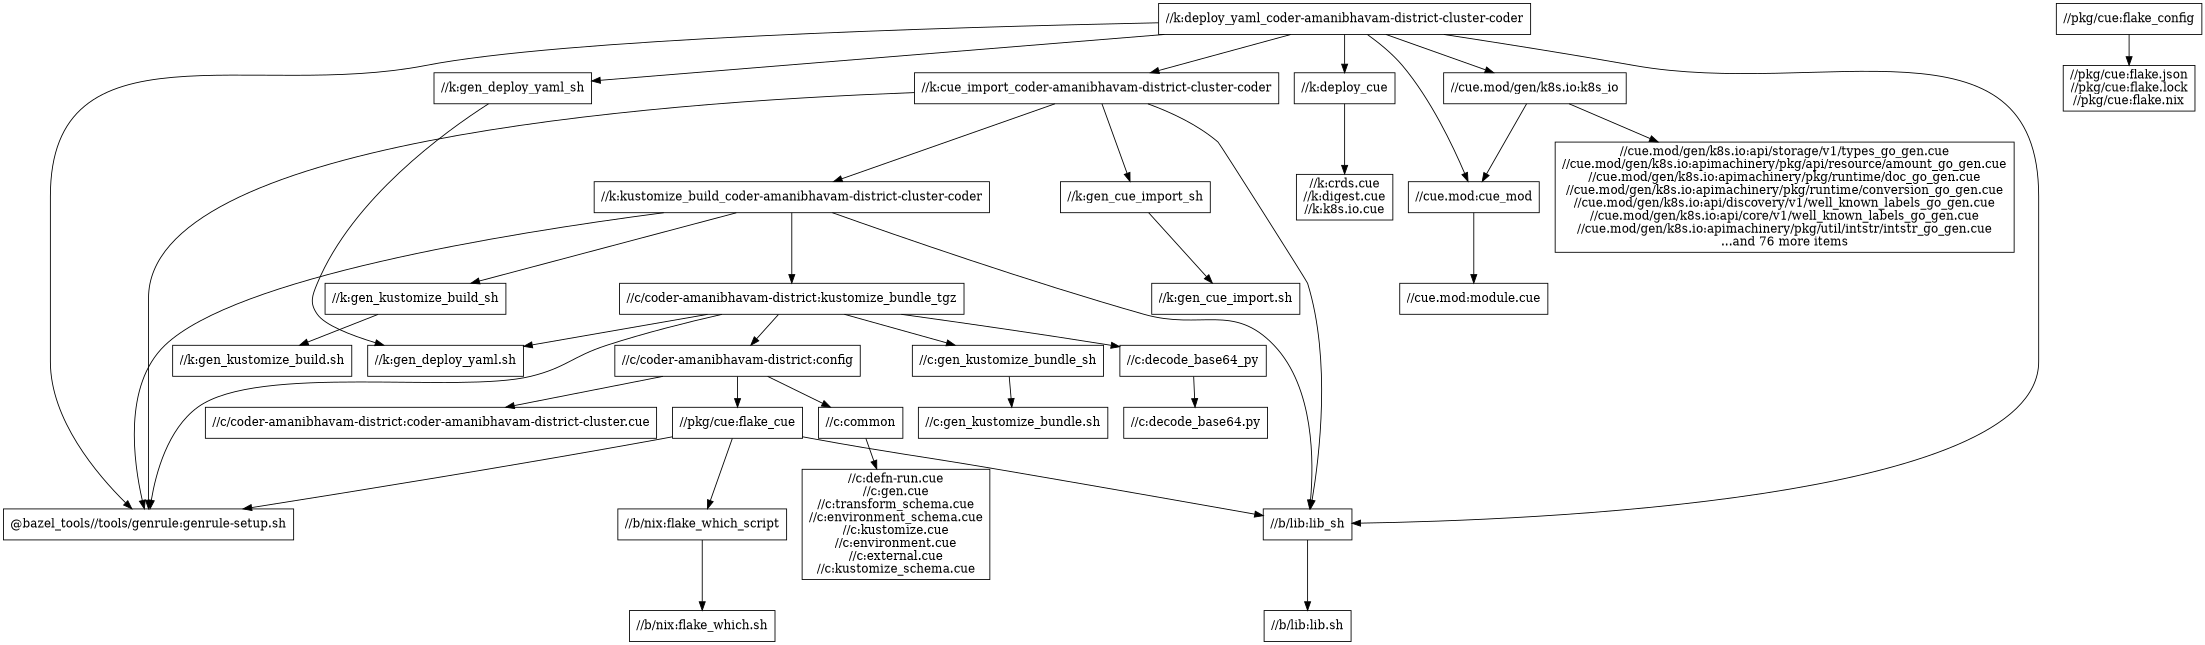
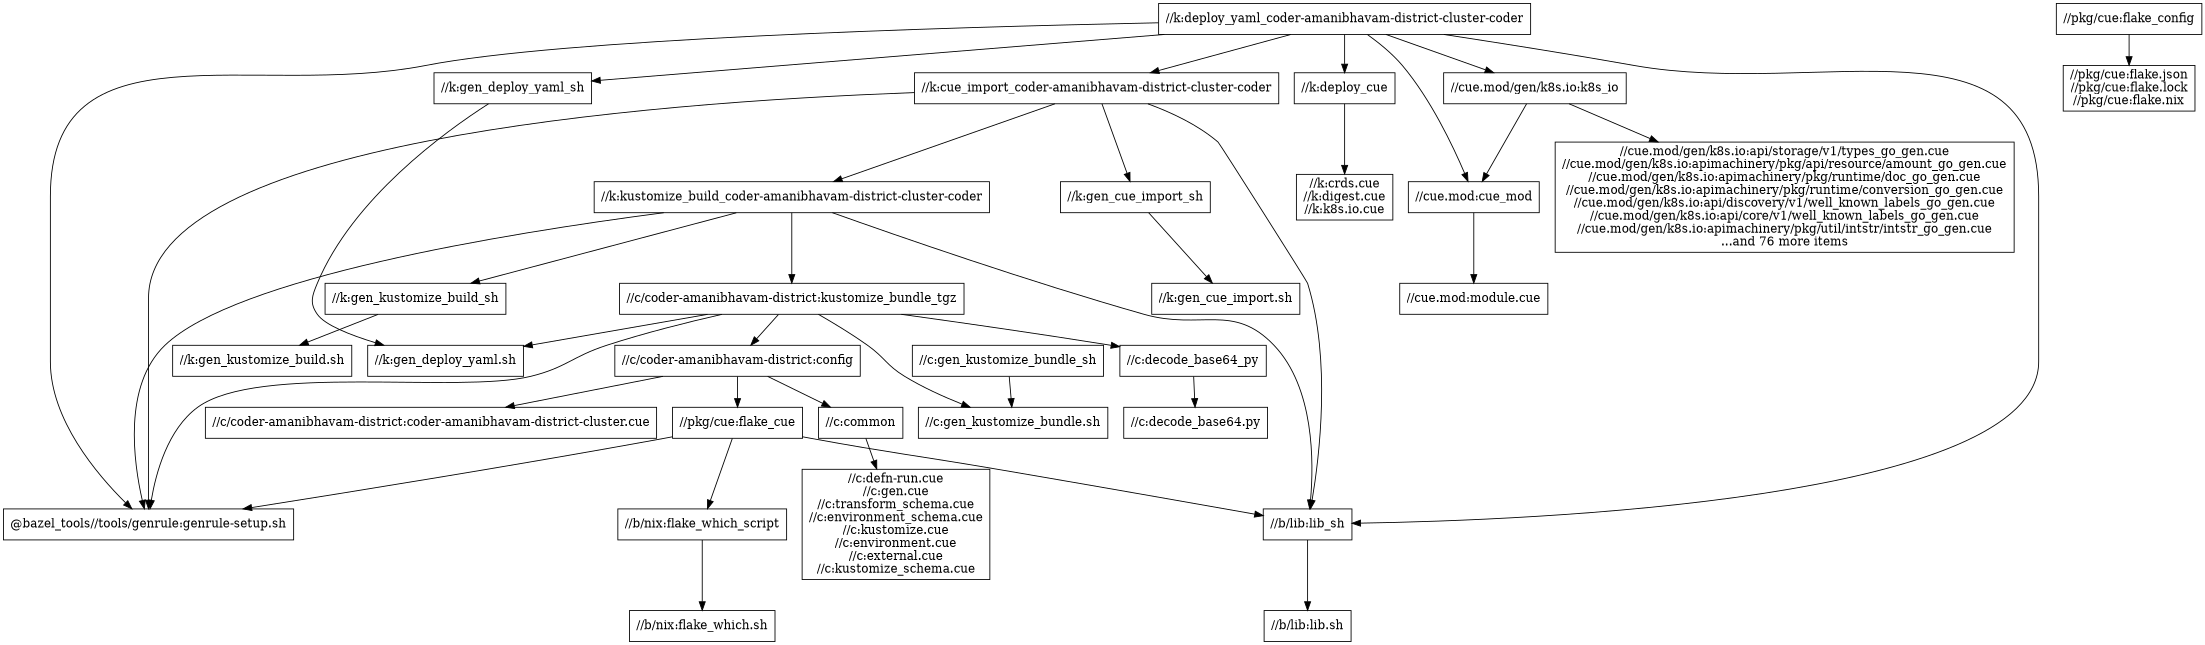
(896, 329) -> (888, 363)
